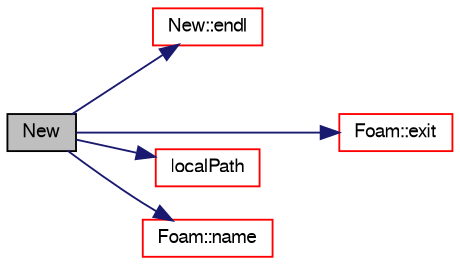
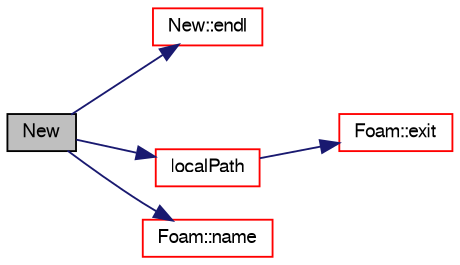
(199, 133) -> (290, 152)
